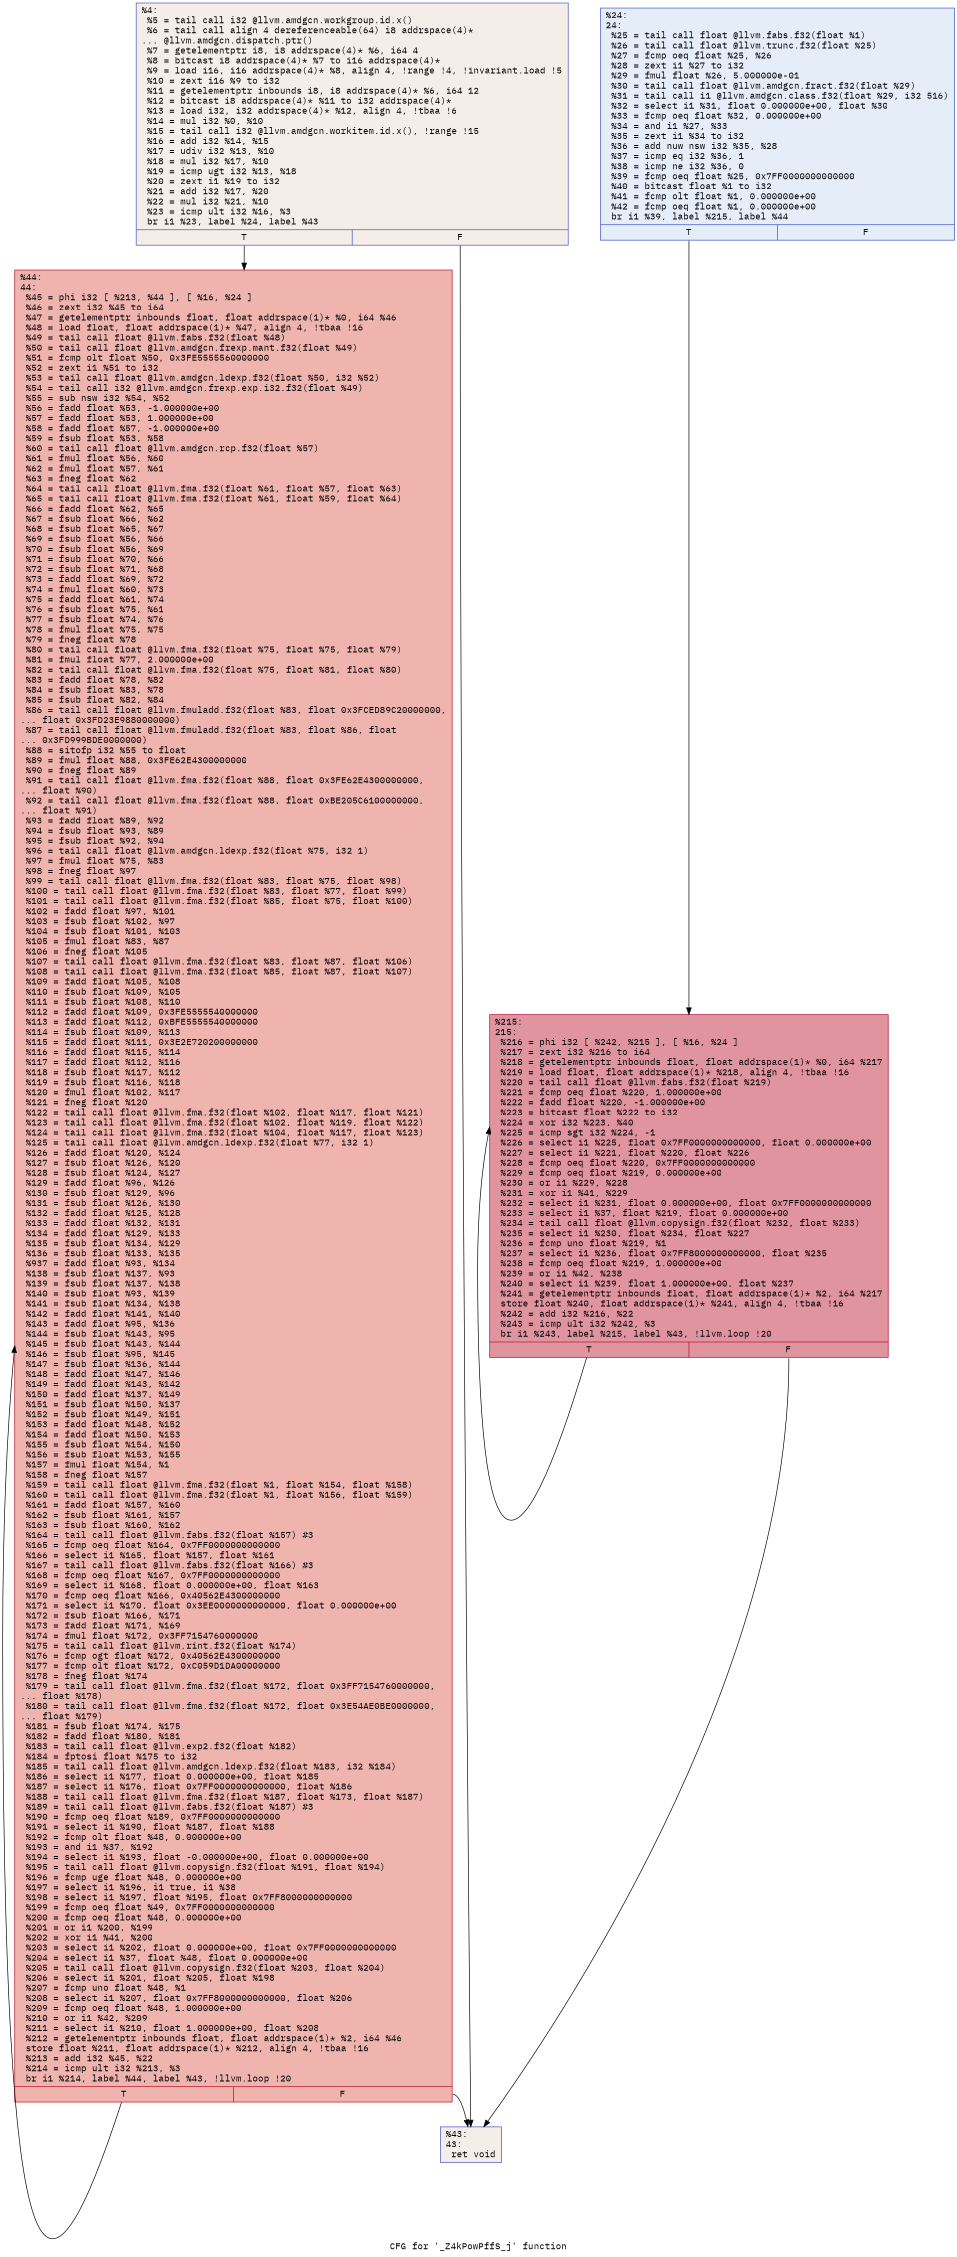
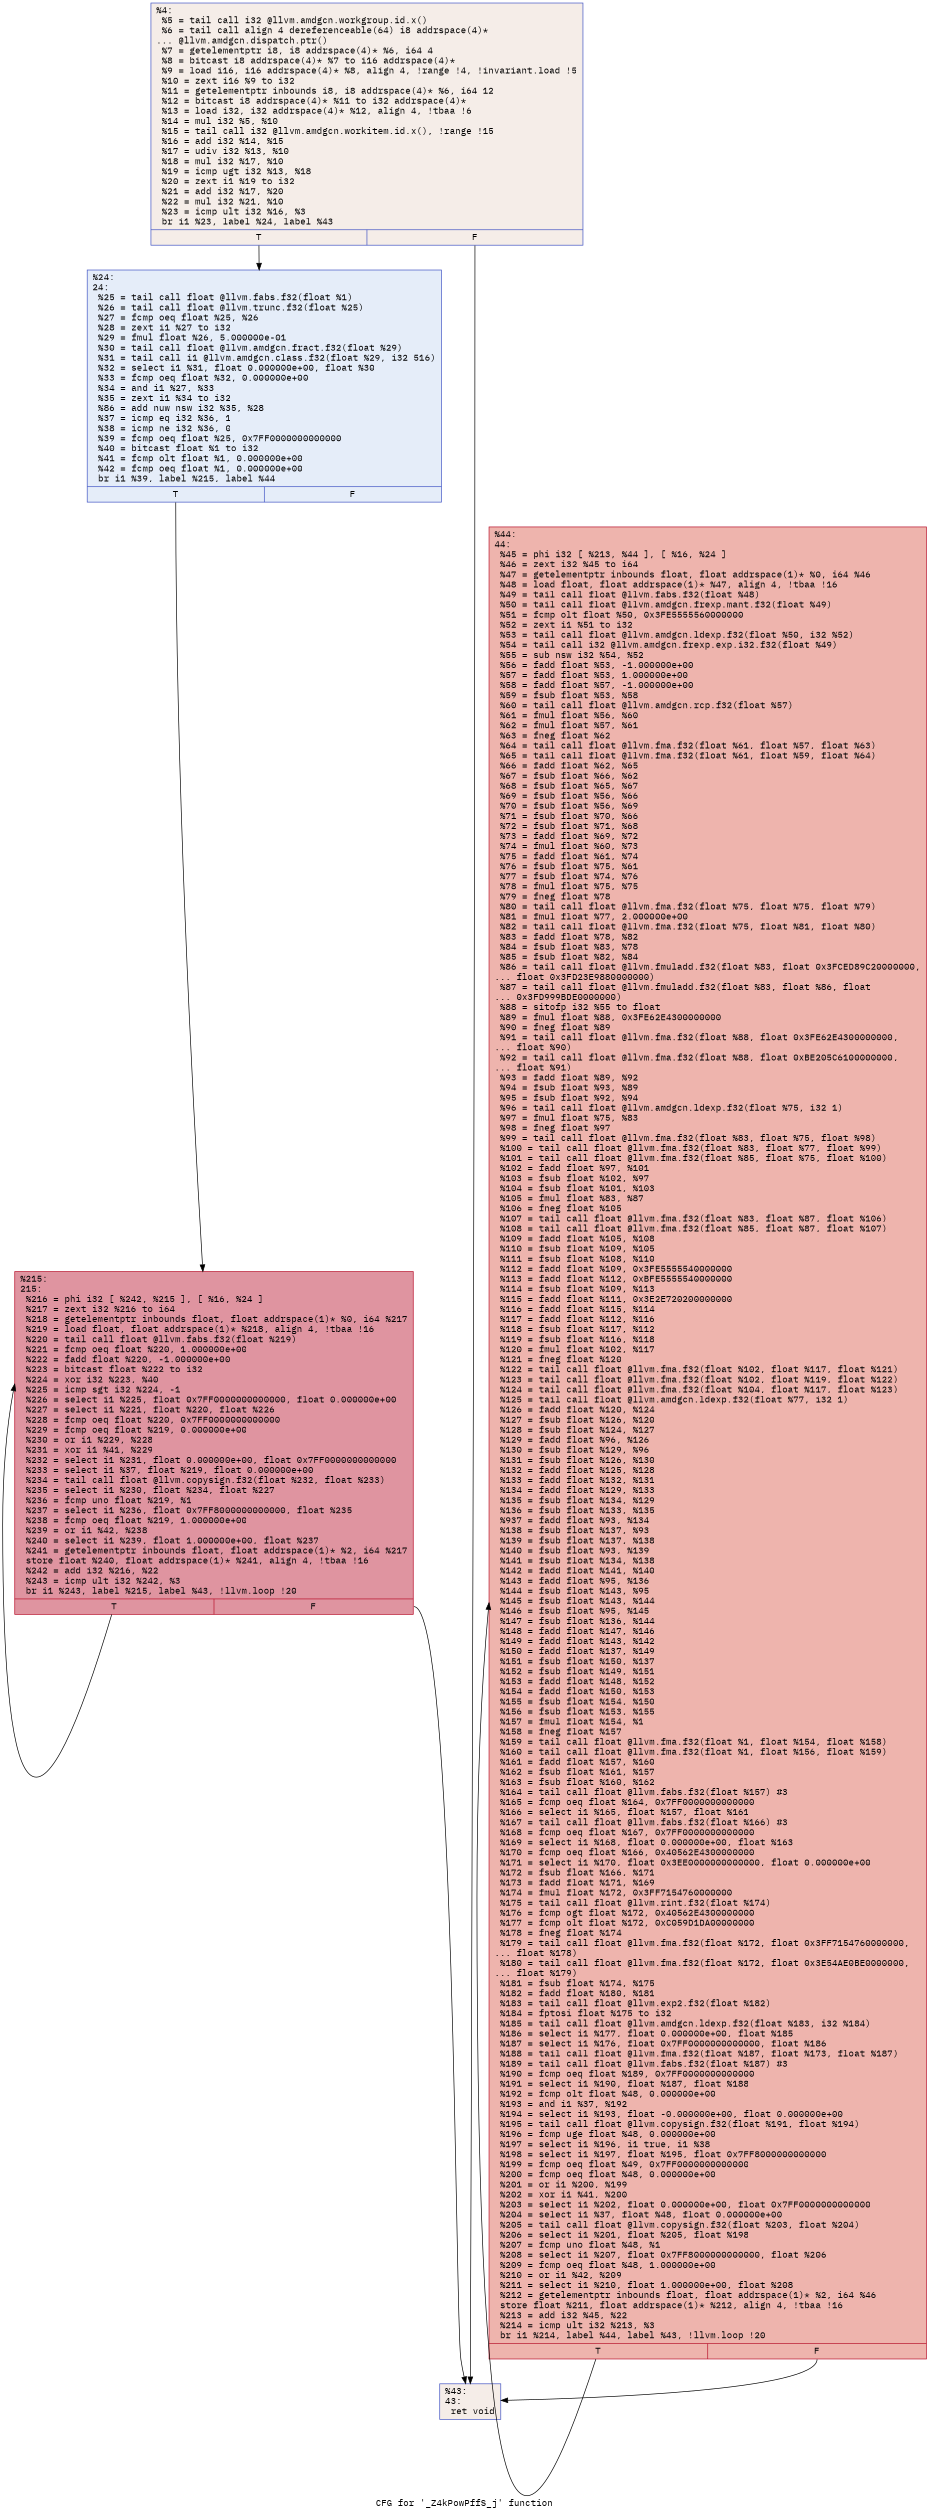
(203, 121) -> (217, 121)
(692, 146) -> (178, 408)
(244, 254) -> (259, 254)
